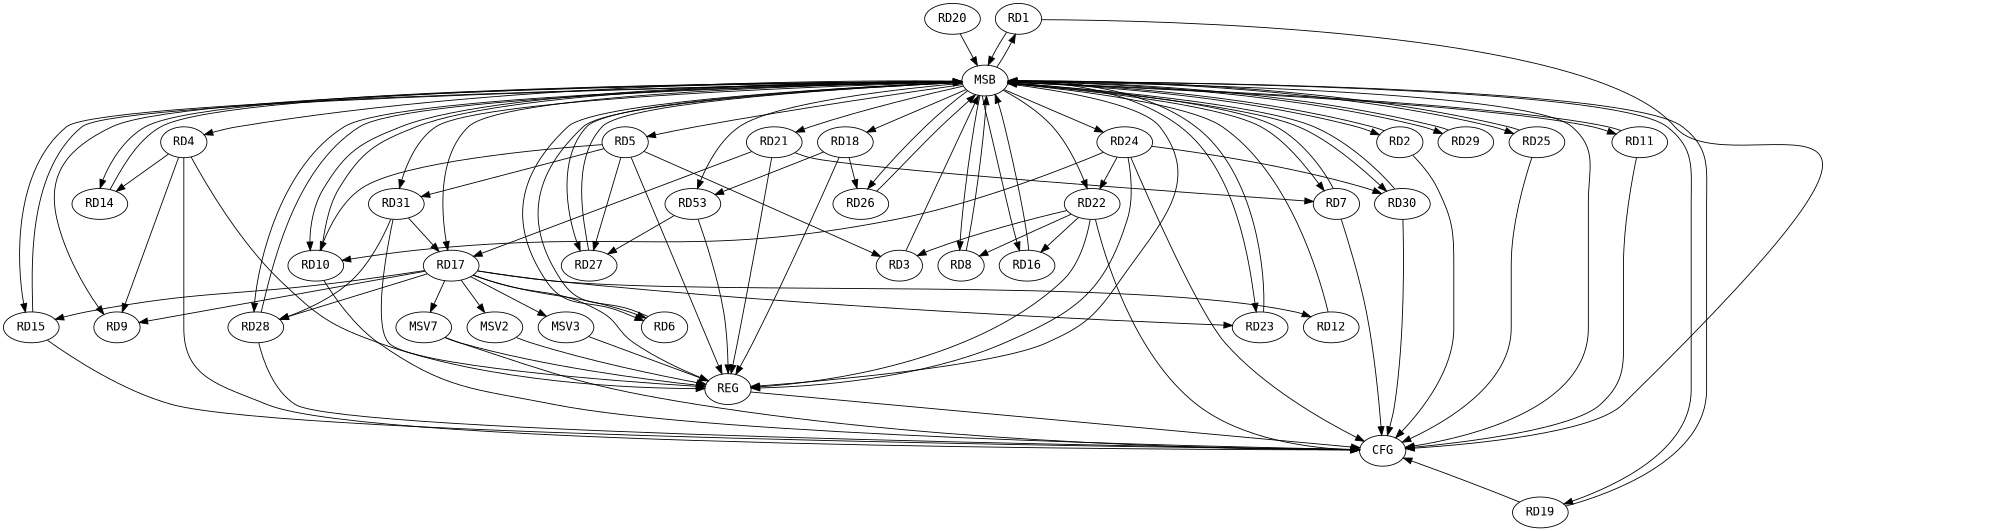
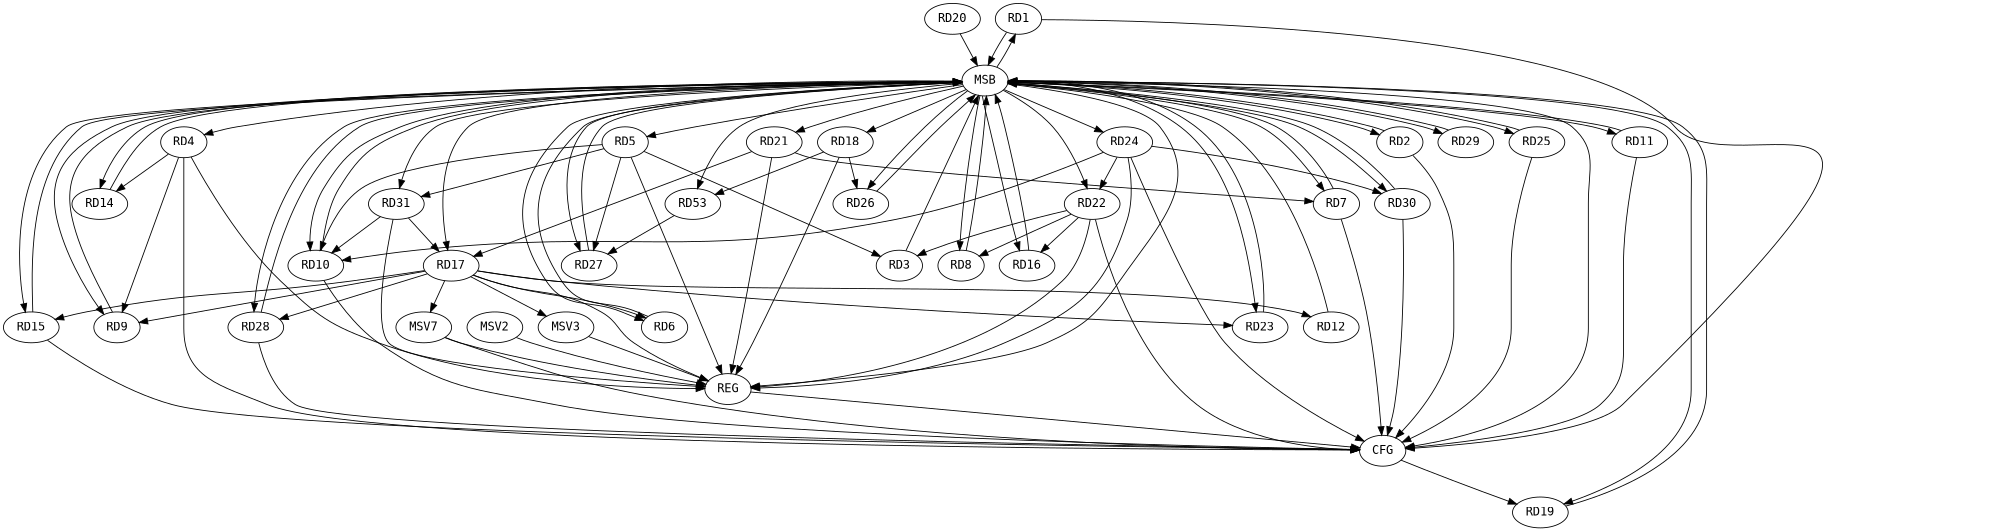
none -> (429, 95)
(359, 273) -> (360, 232)
(717, 280) -> none
(470, 293) -> none
(1466, 481) -> (1455, 481)
